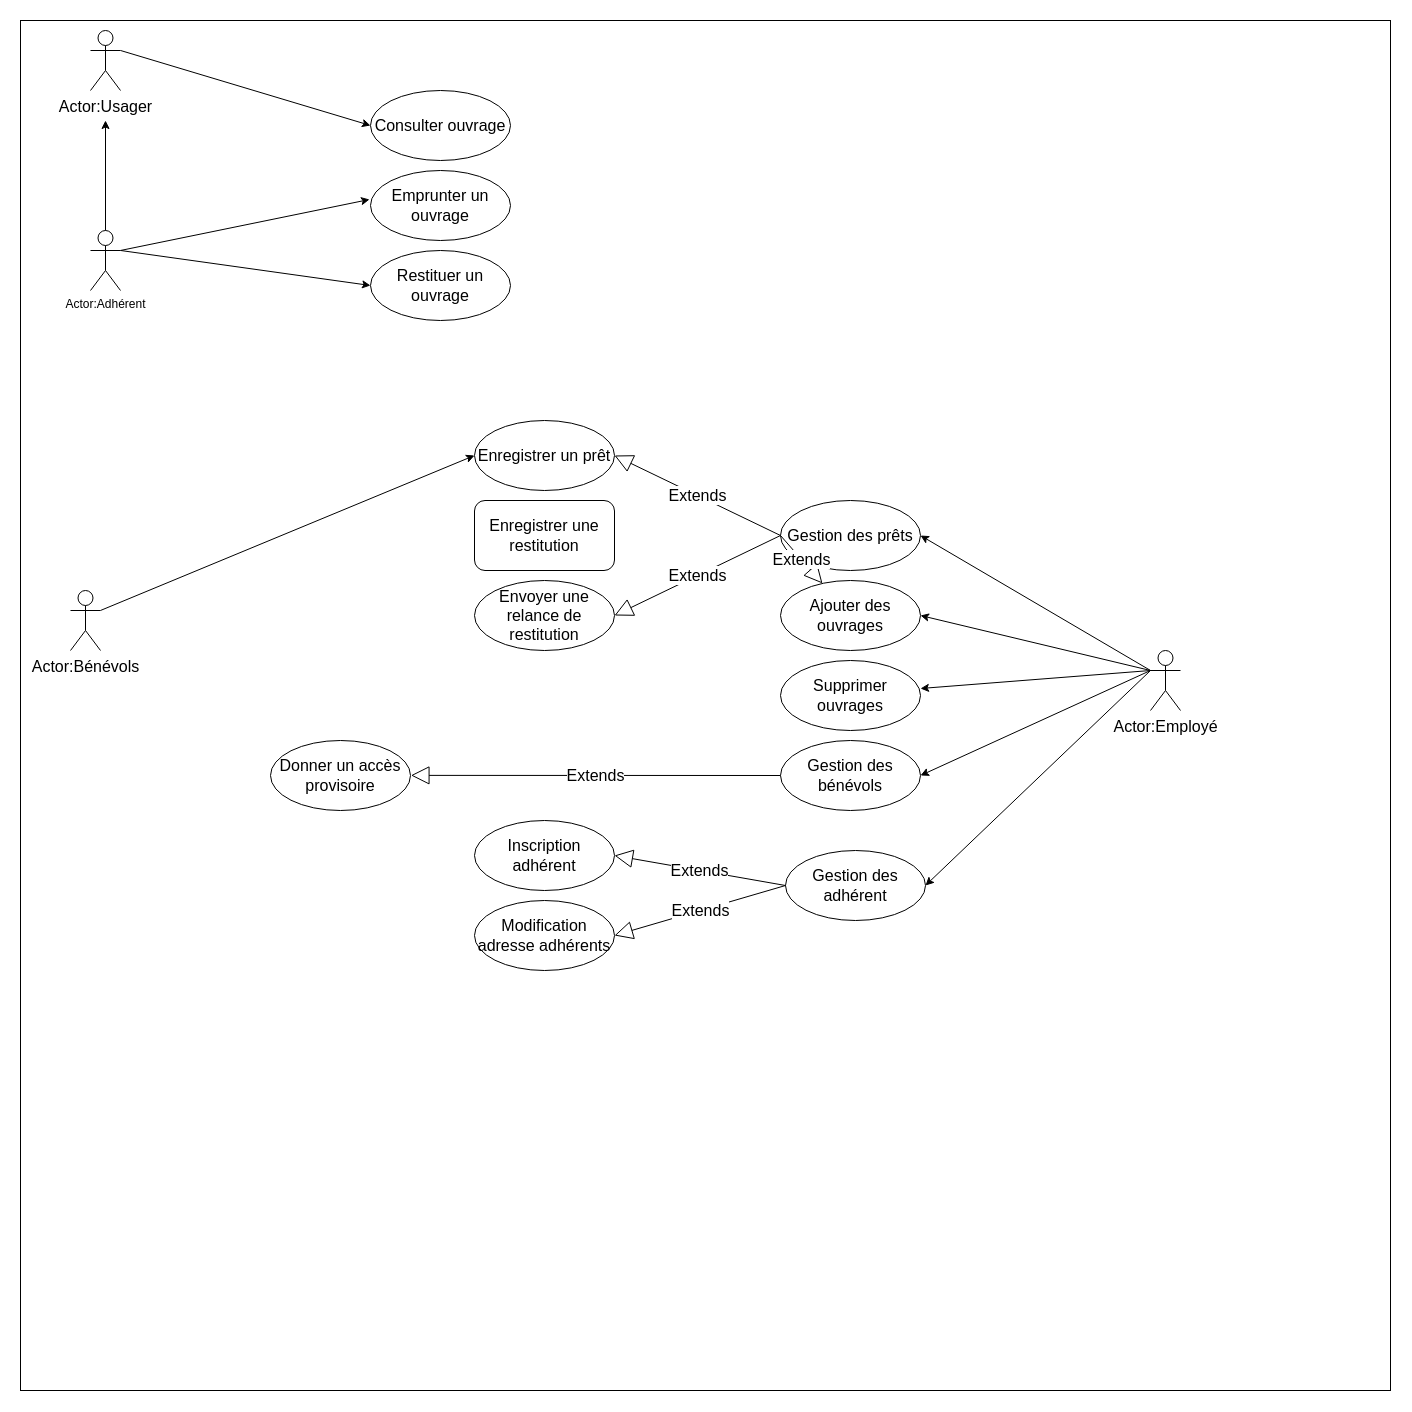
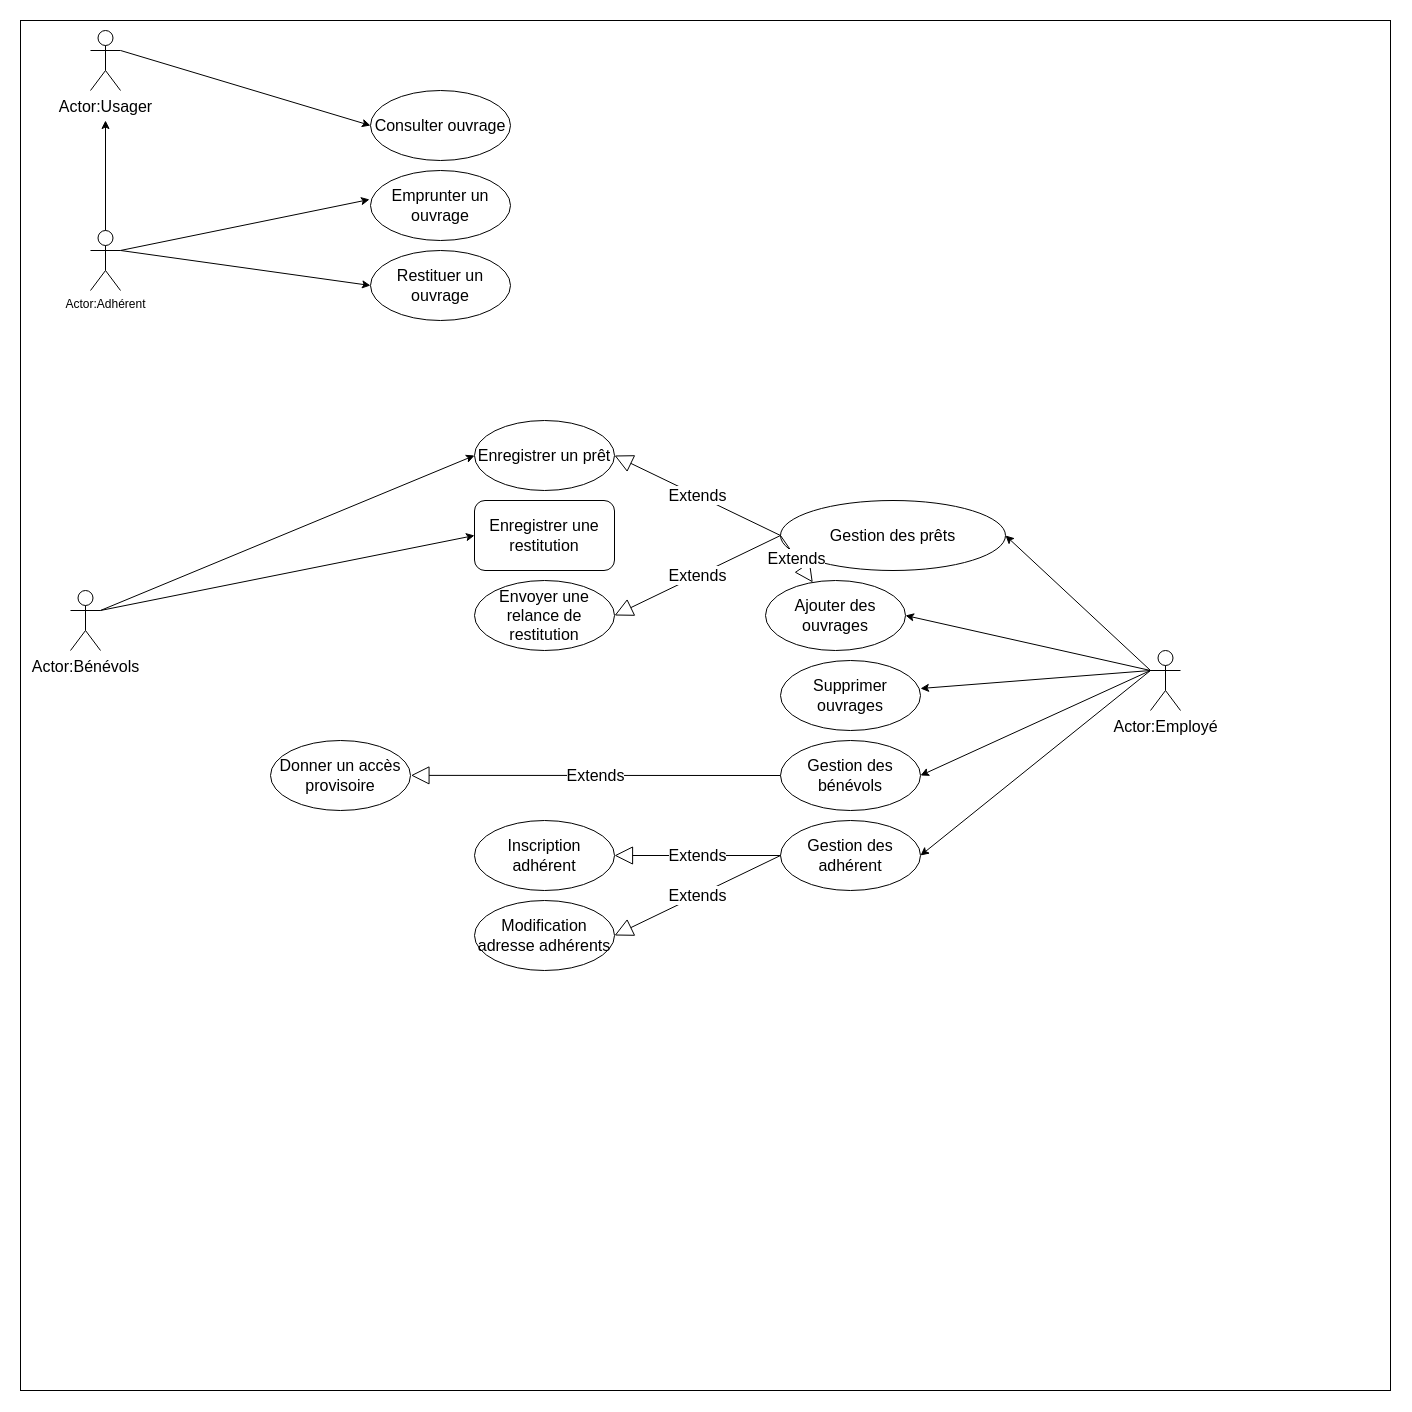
(851, 536) -> (893, 536)
none -> (286, 573)
(851, 616) -> (836, 616)
(856, 886) -> (851, 856)
